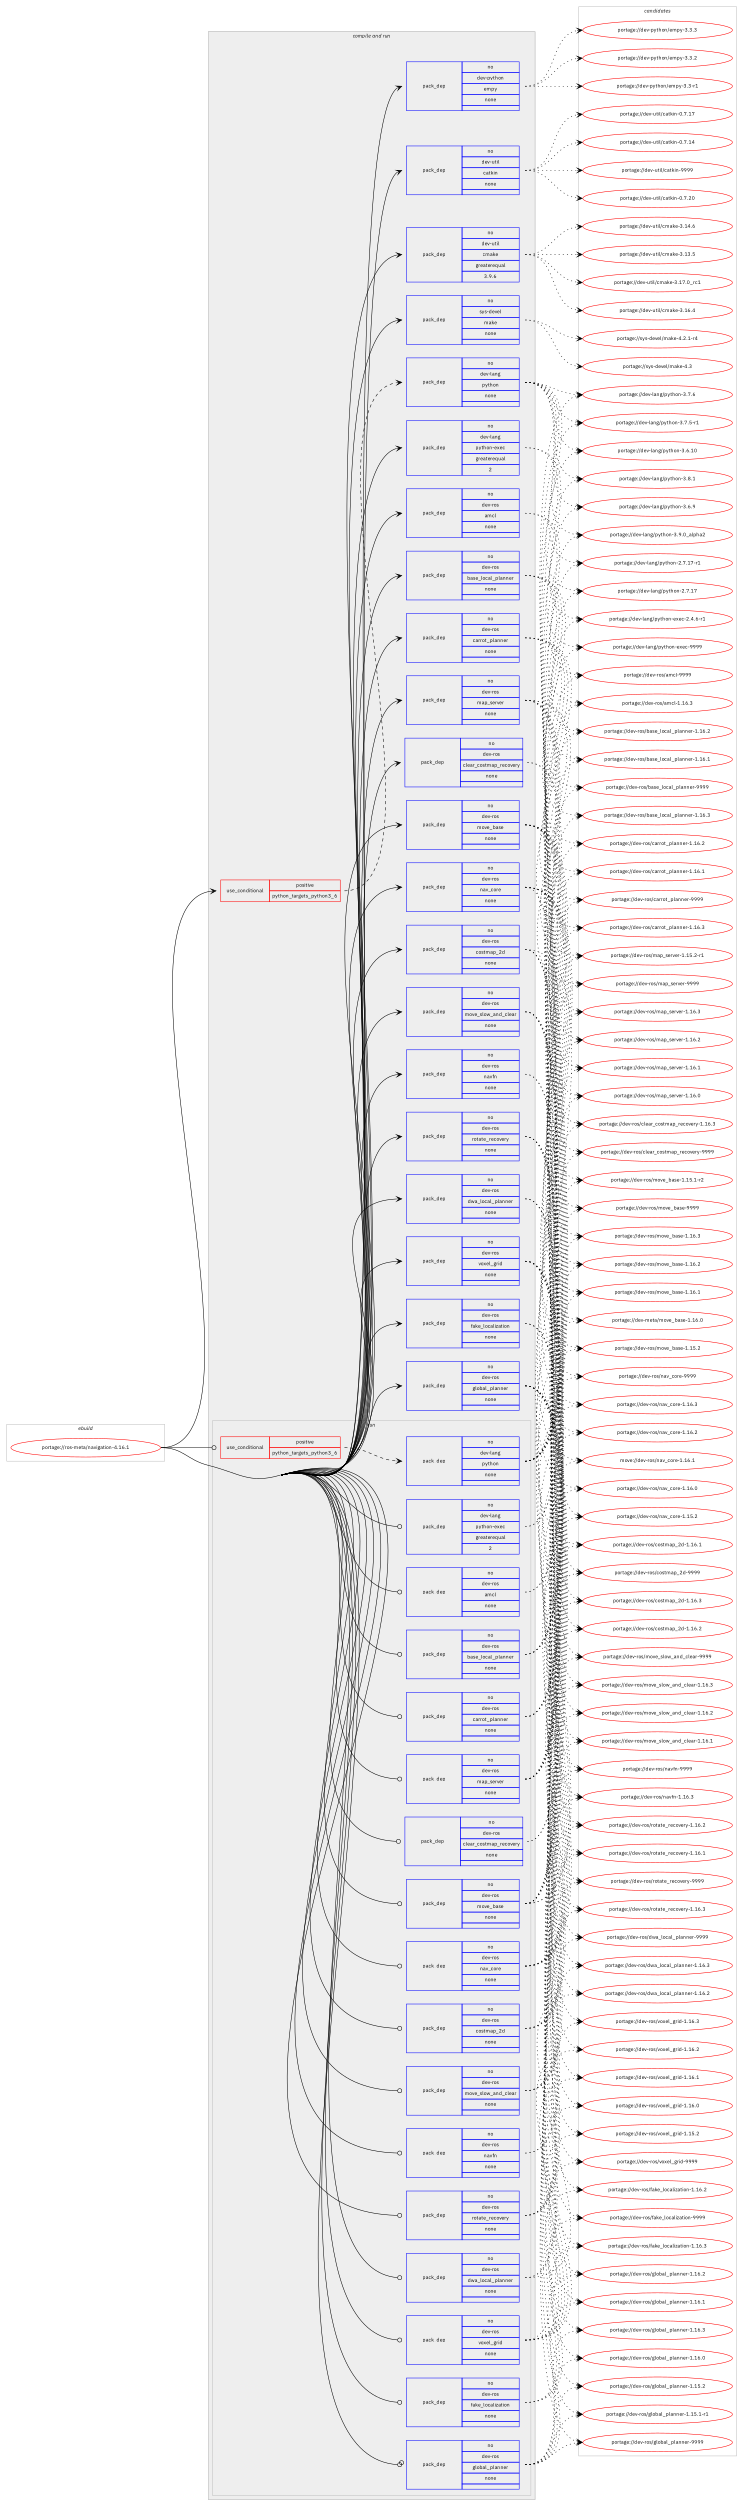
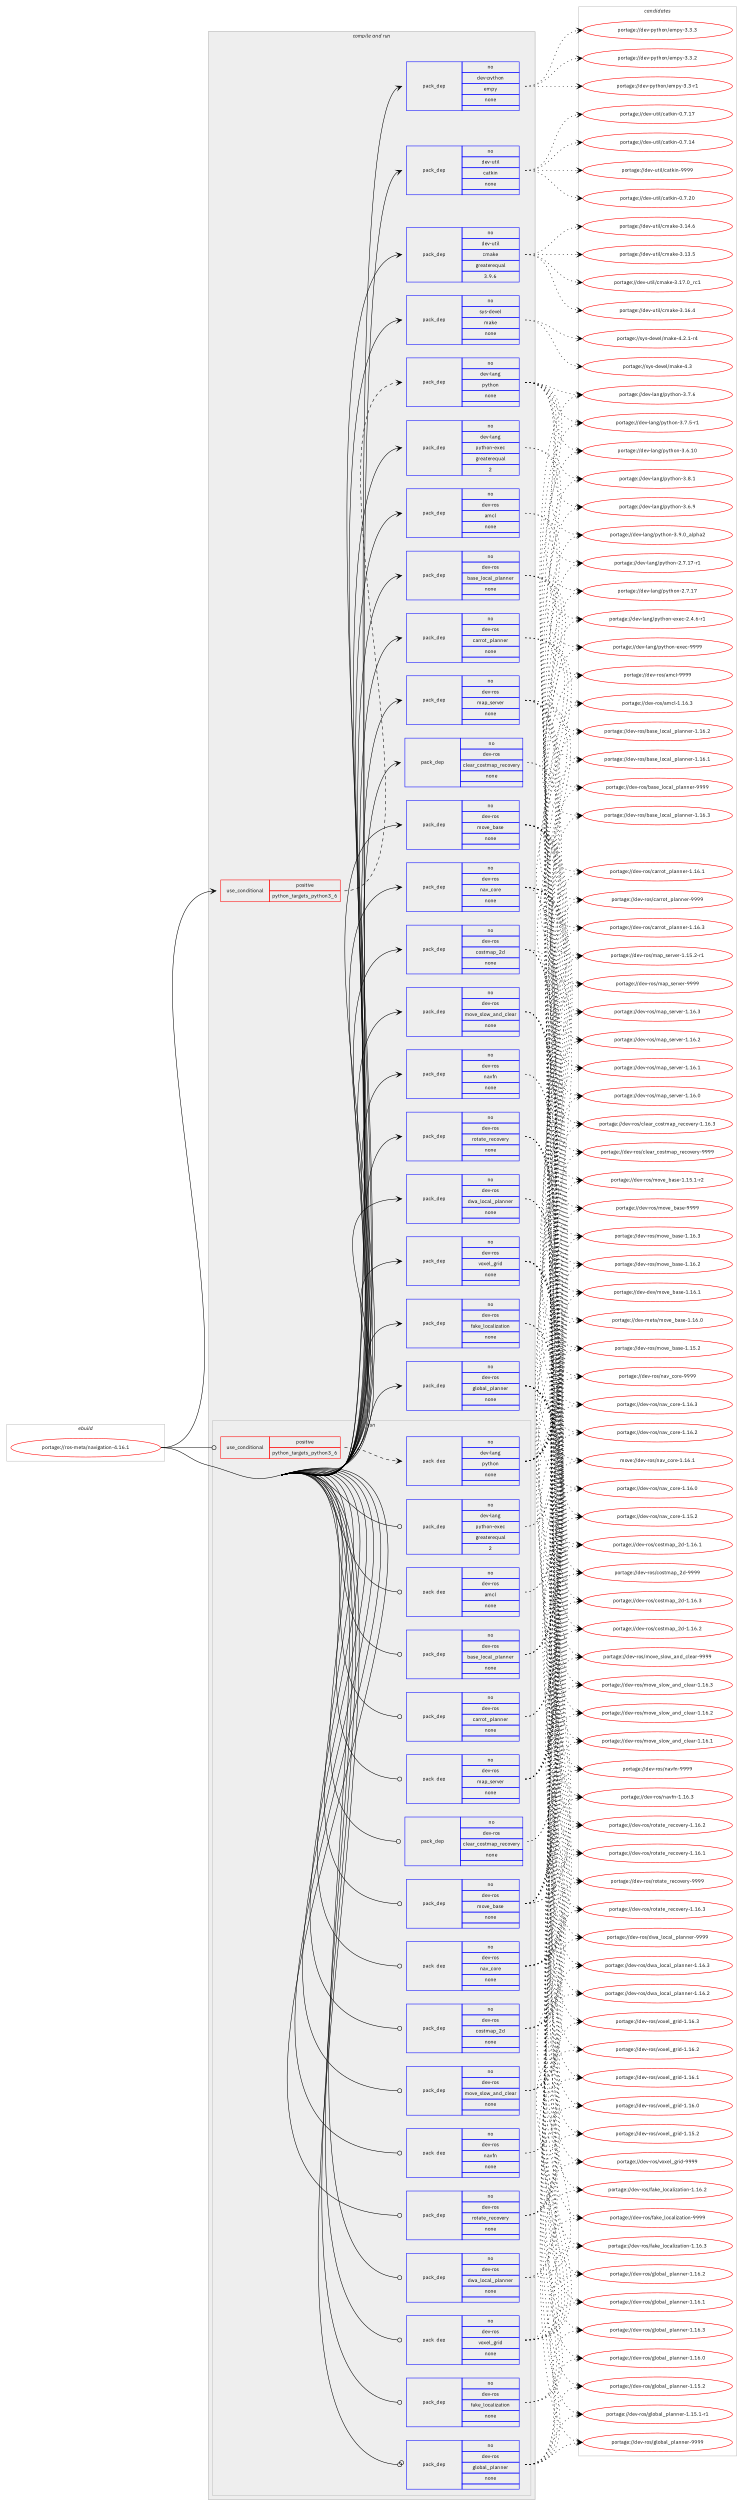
(658, 844) -> none
(658, 1292) -> (658, 1292)
